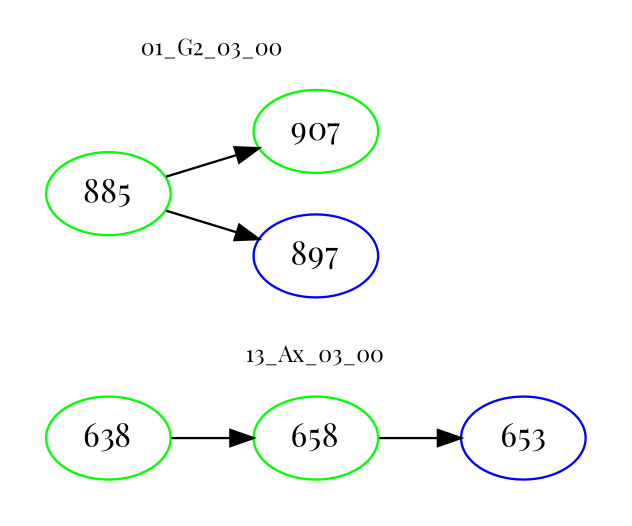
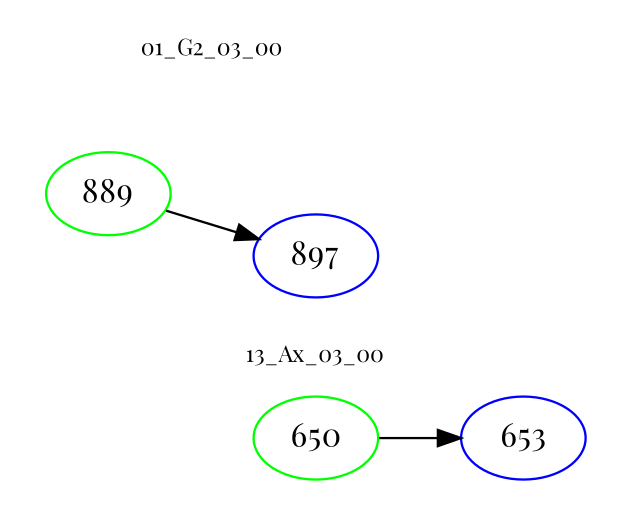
(316, 131) -> none
(108, 194) -> (108, 194)
(108, 438) -> none
(316, 438) -> (316, 438)
